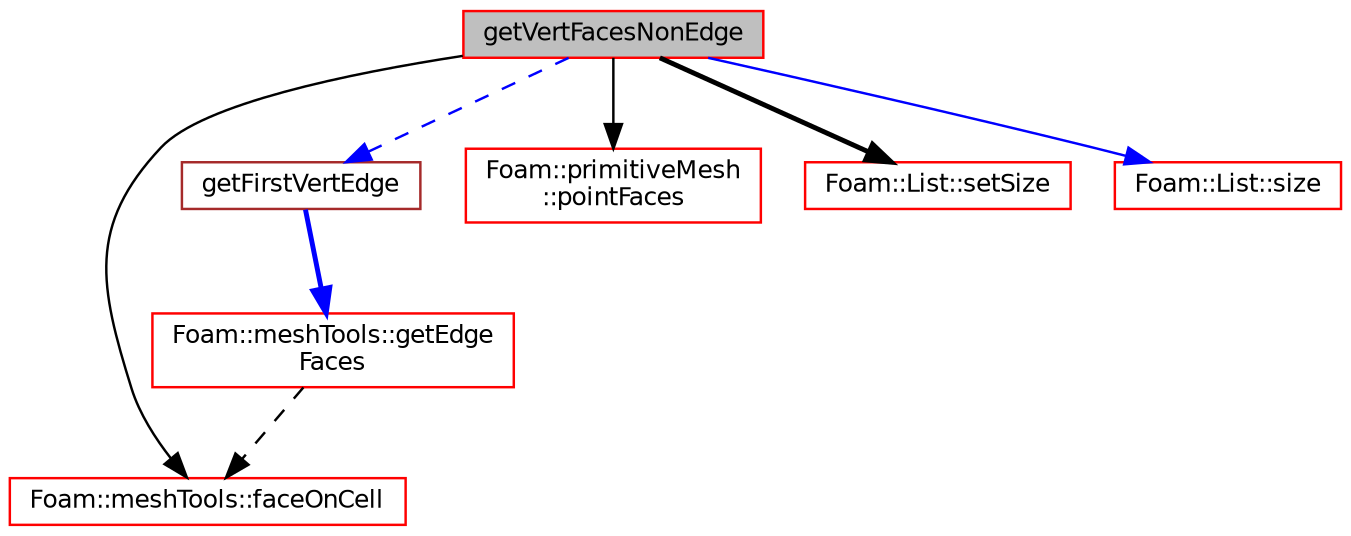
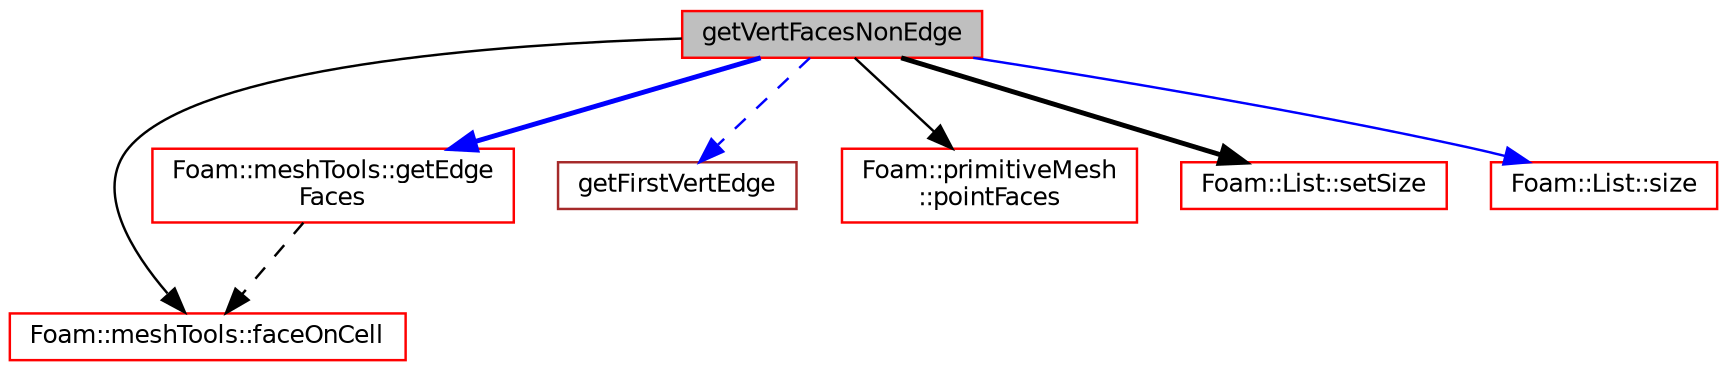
(313, 249) -> (618, 100)
